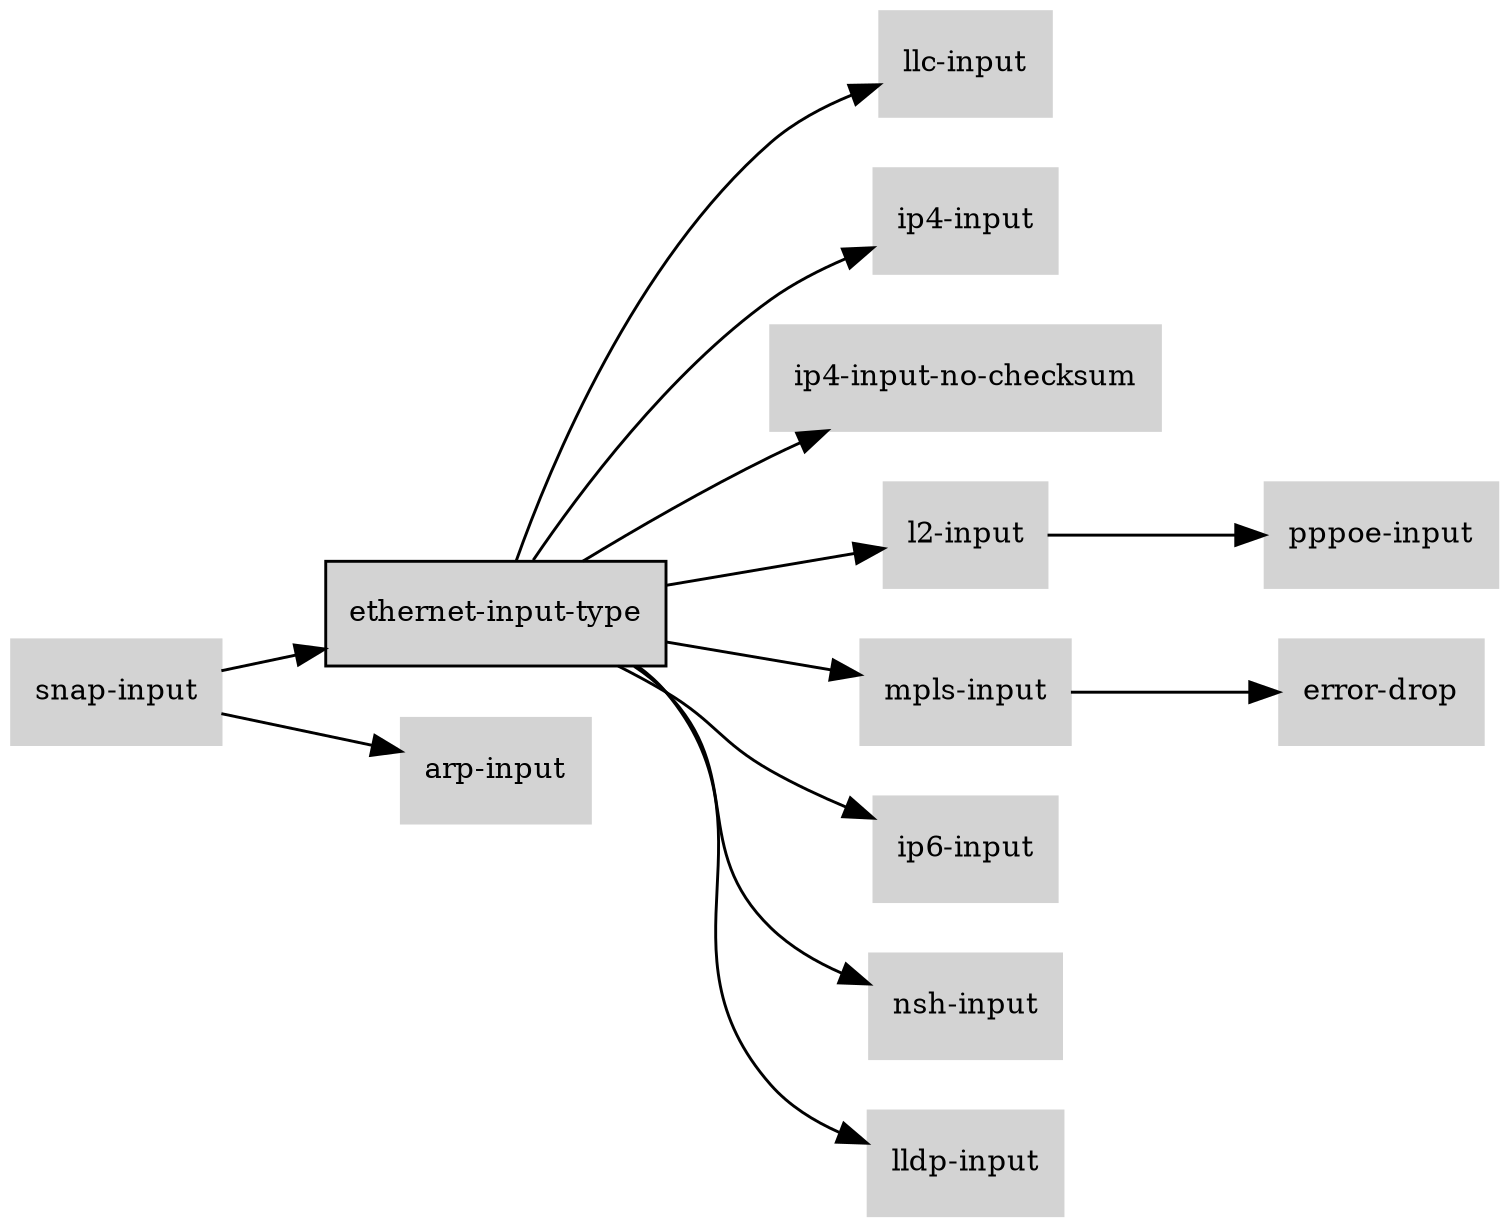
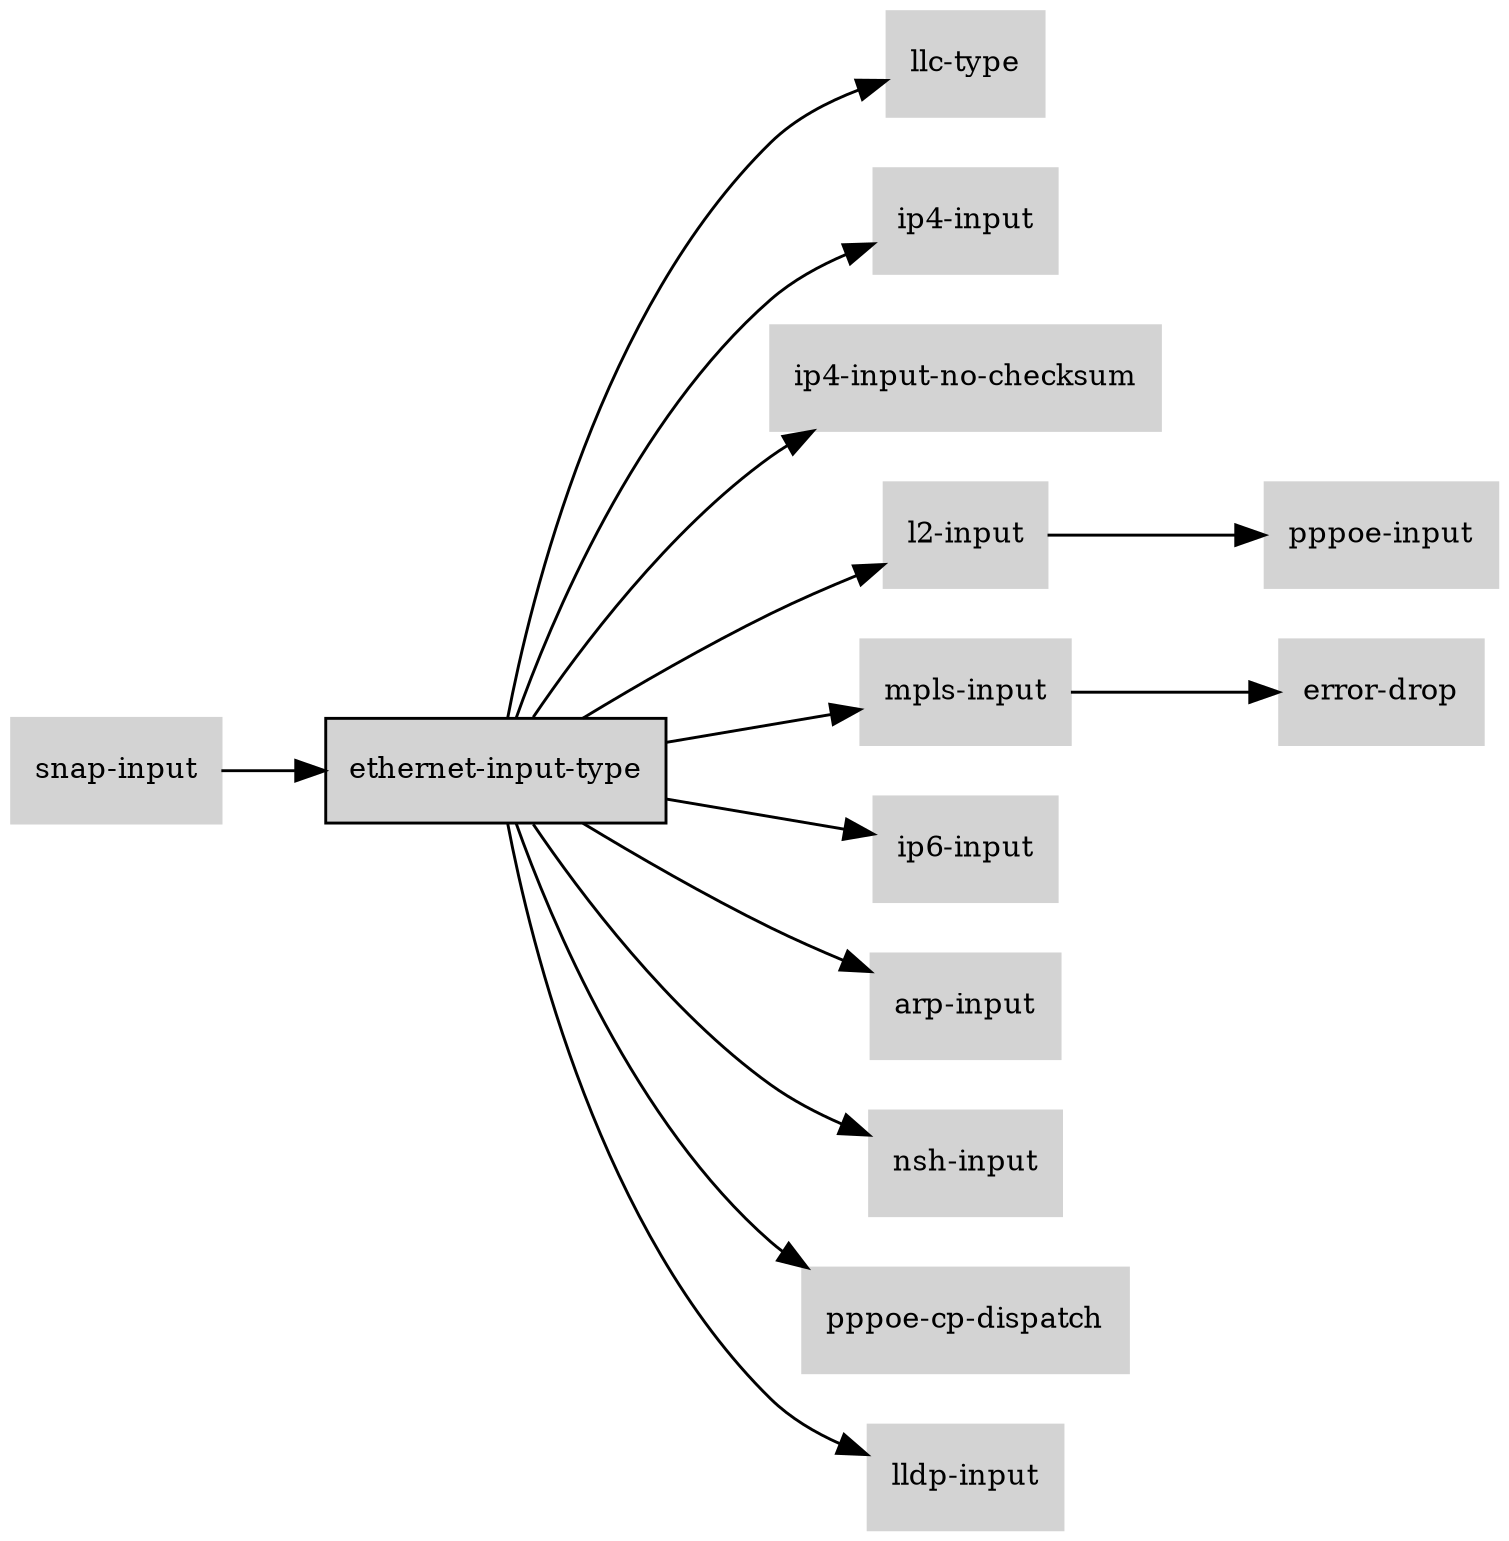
(966, 64) -> (966, 64)
(297, 729) -> (711, 897)
none -> (966, 1320)
